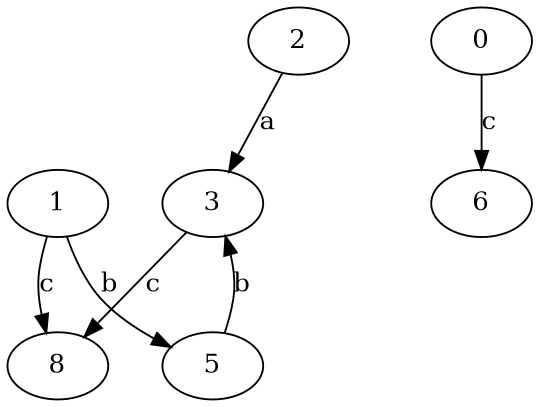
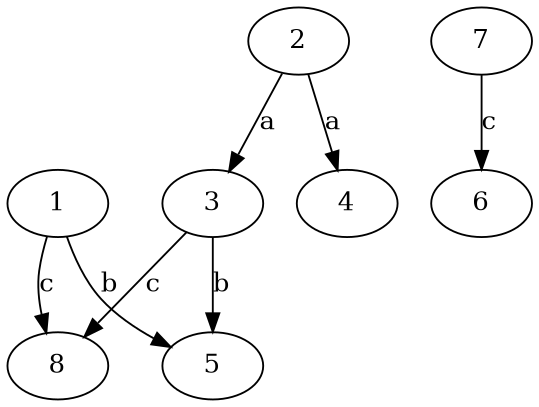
(482, 41) -> (482, 41)
none -> (347, 203)
(234, 294) -> (213, 275)
